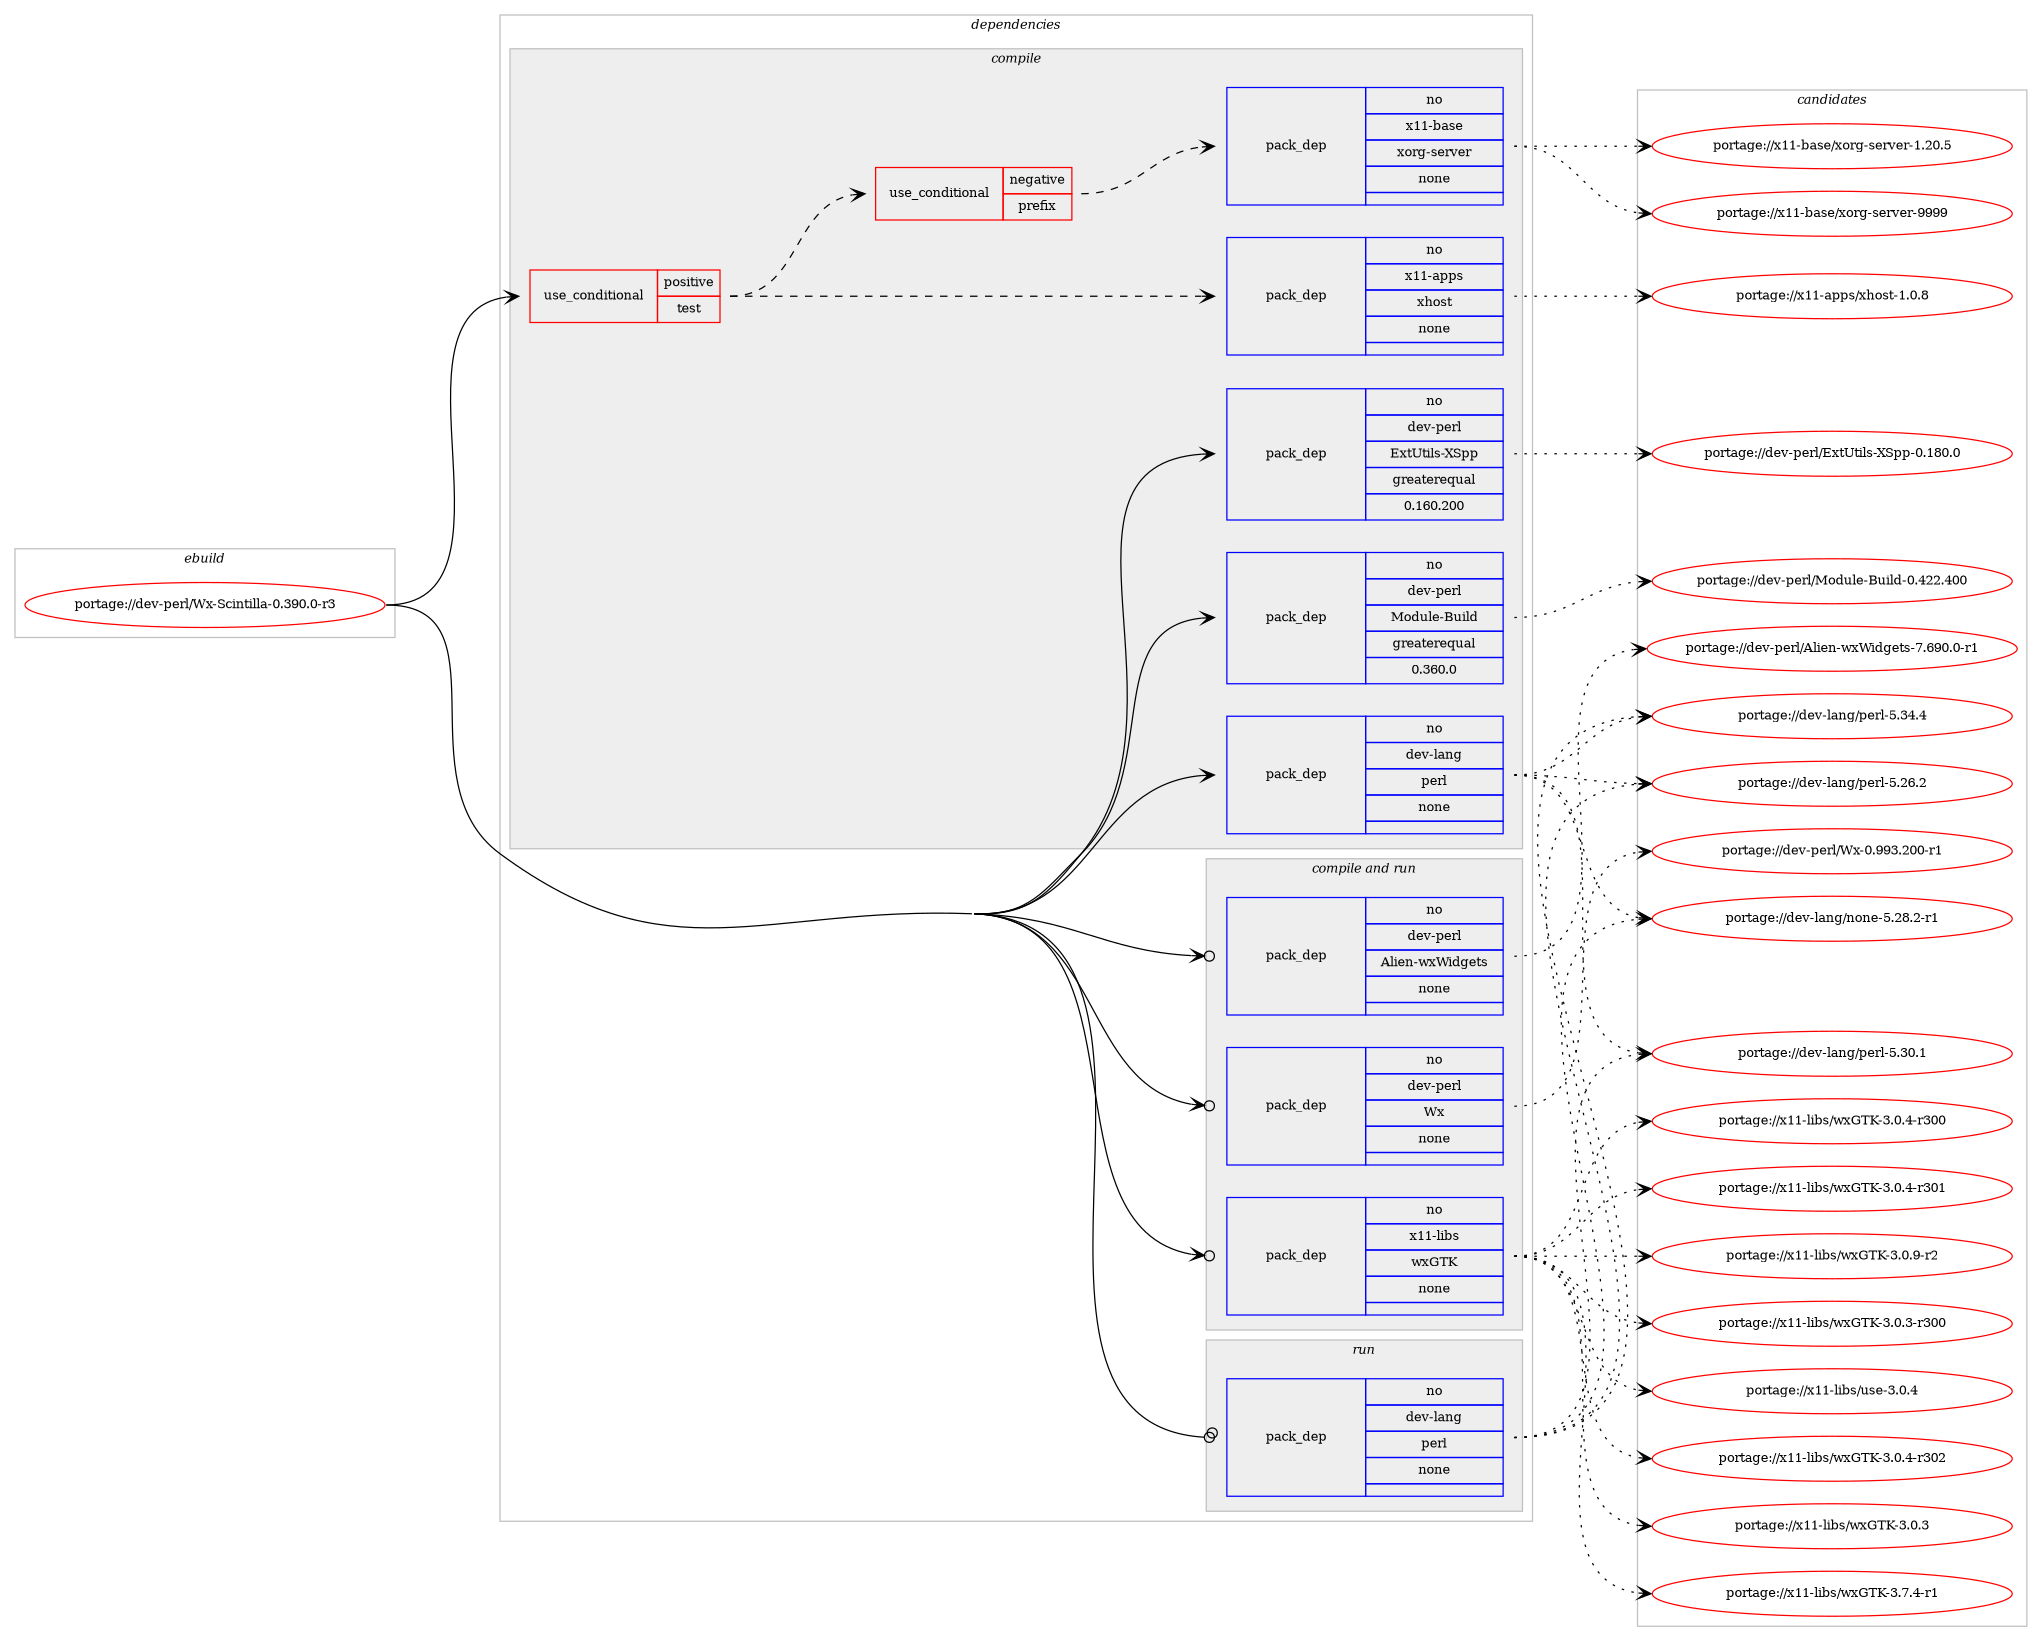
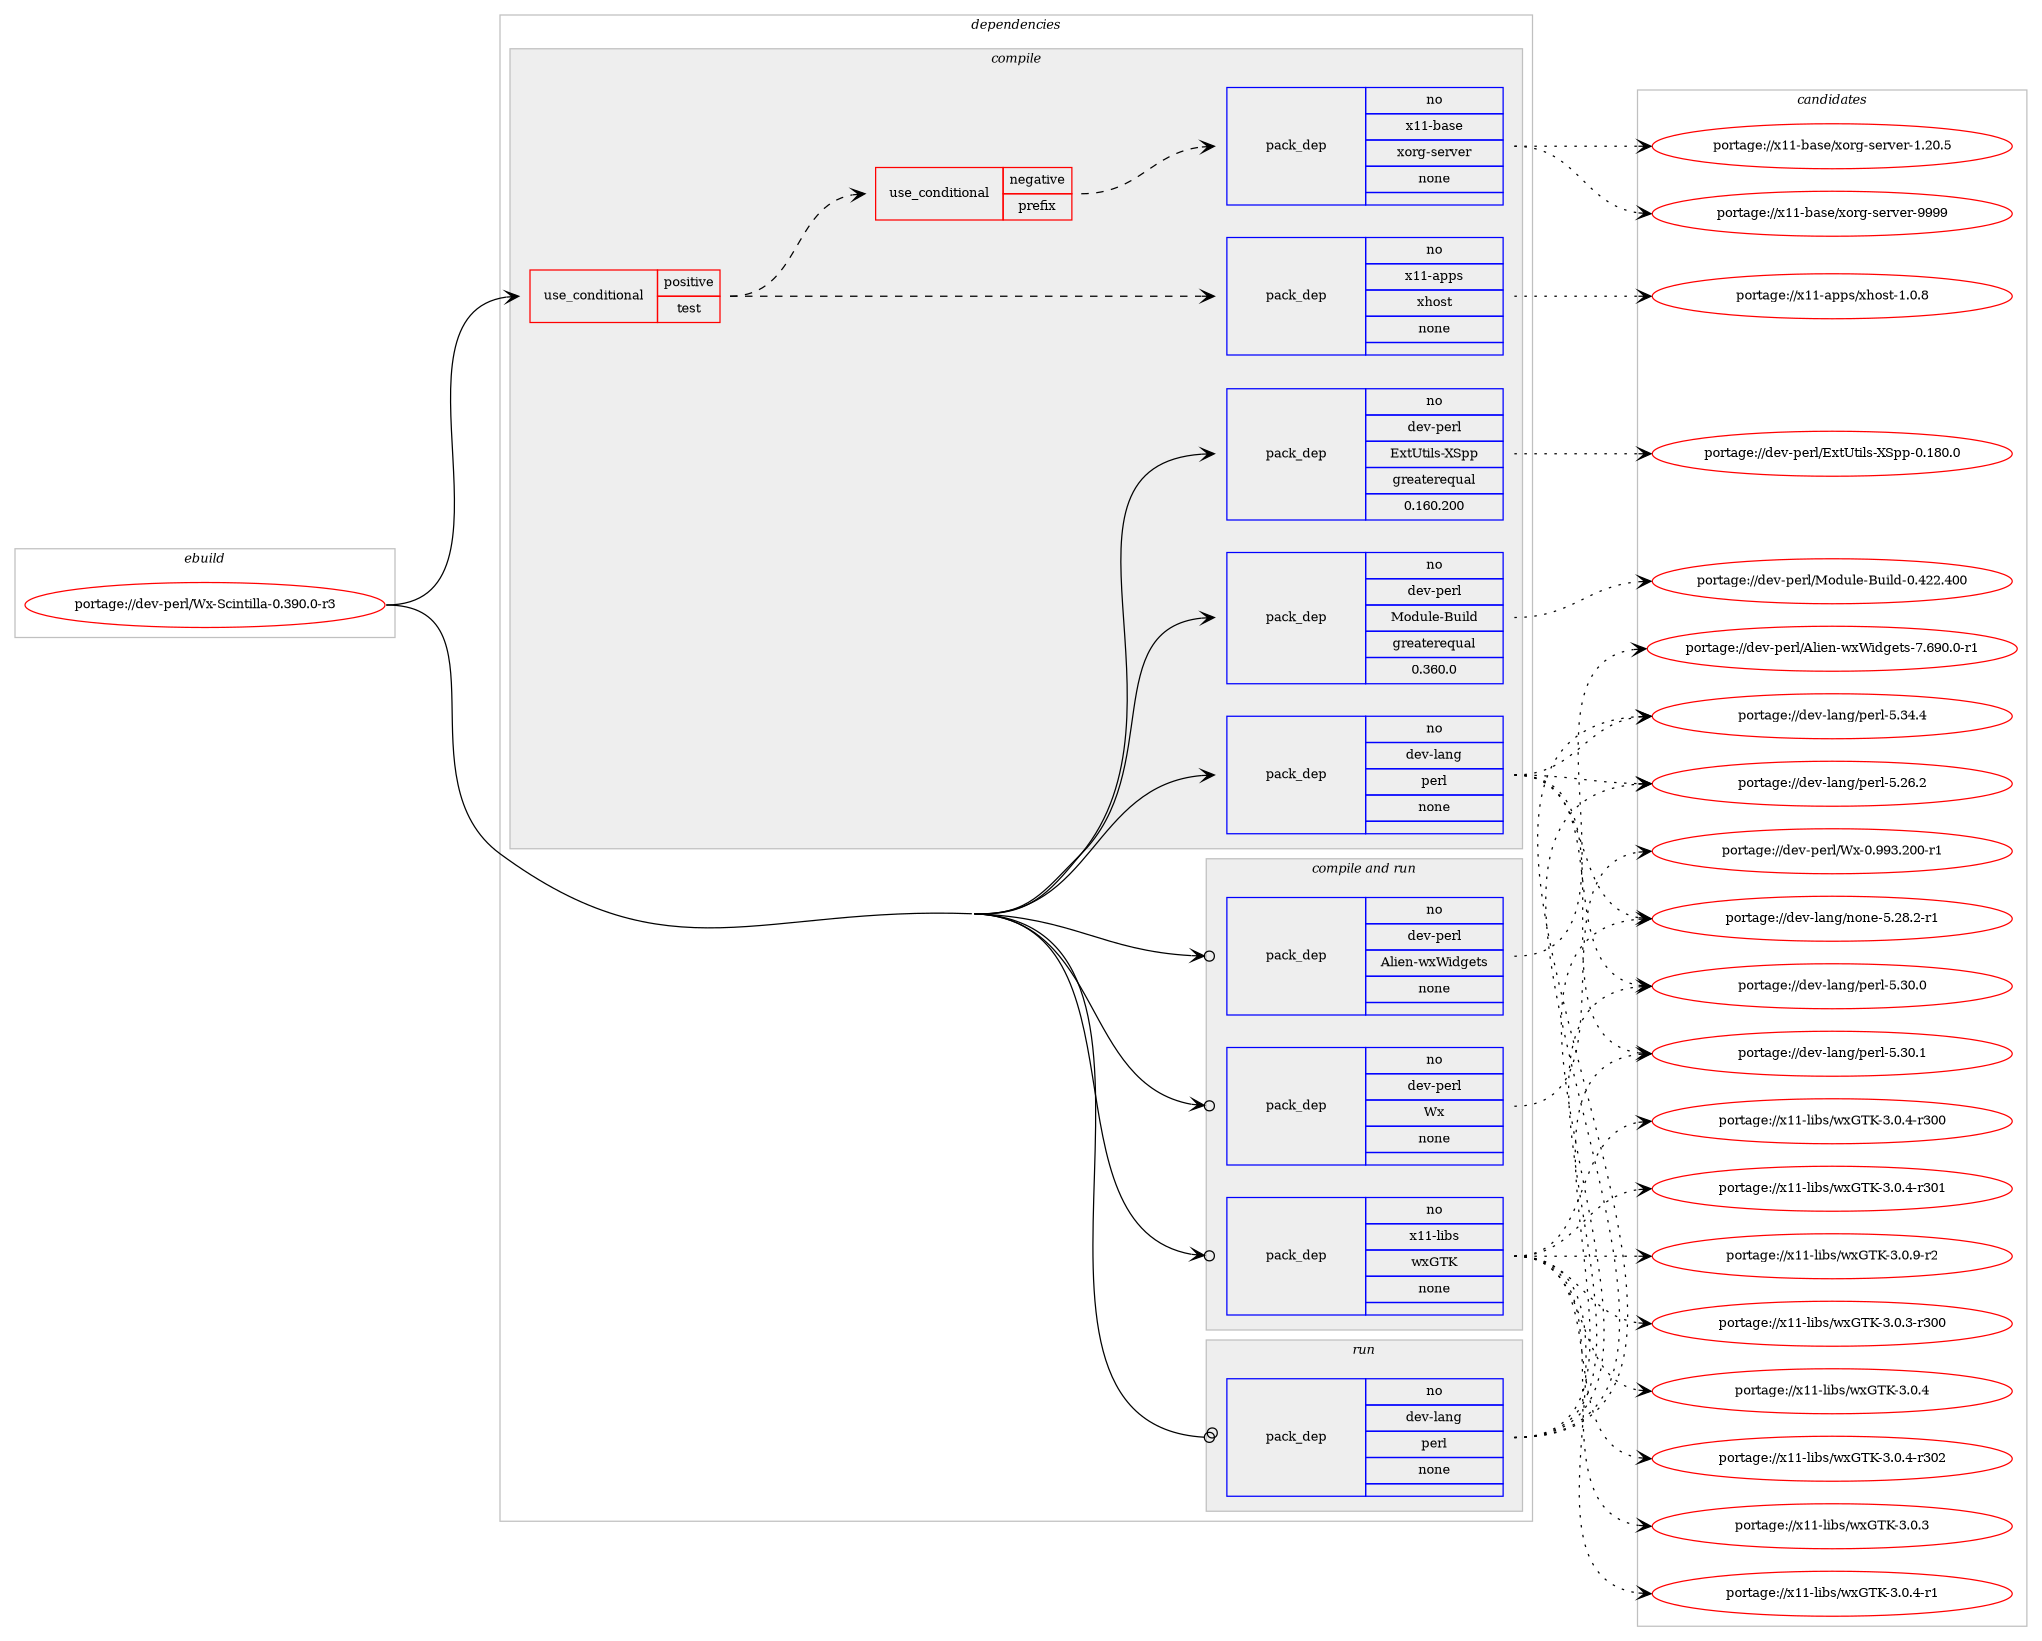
none -> (1832, 986)
(1832, 1391) -> (1832, 1391)
(1832, 1594) -> (1832, 1594)
